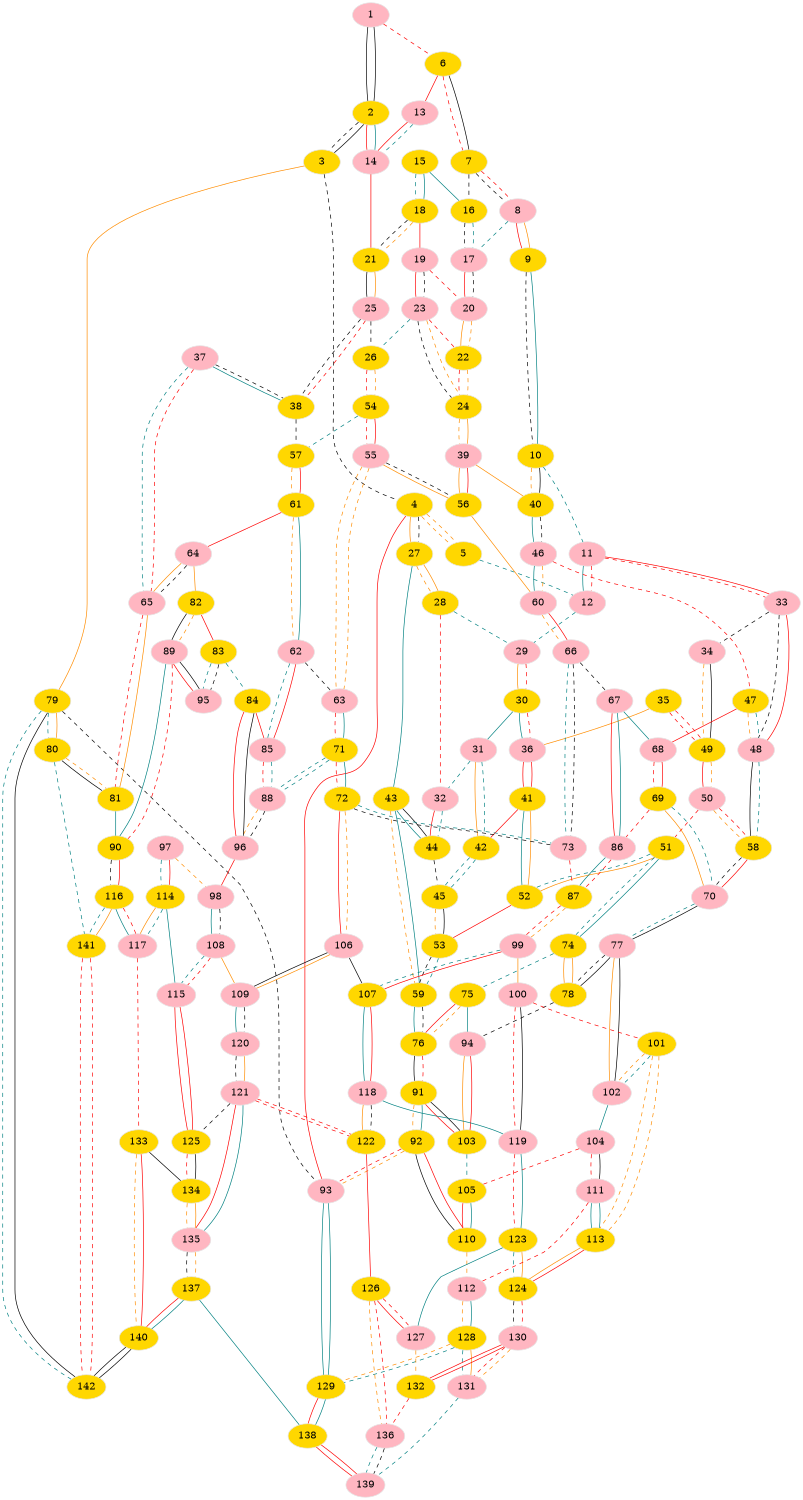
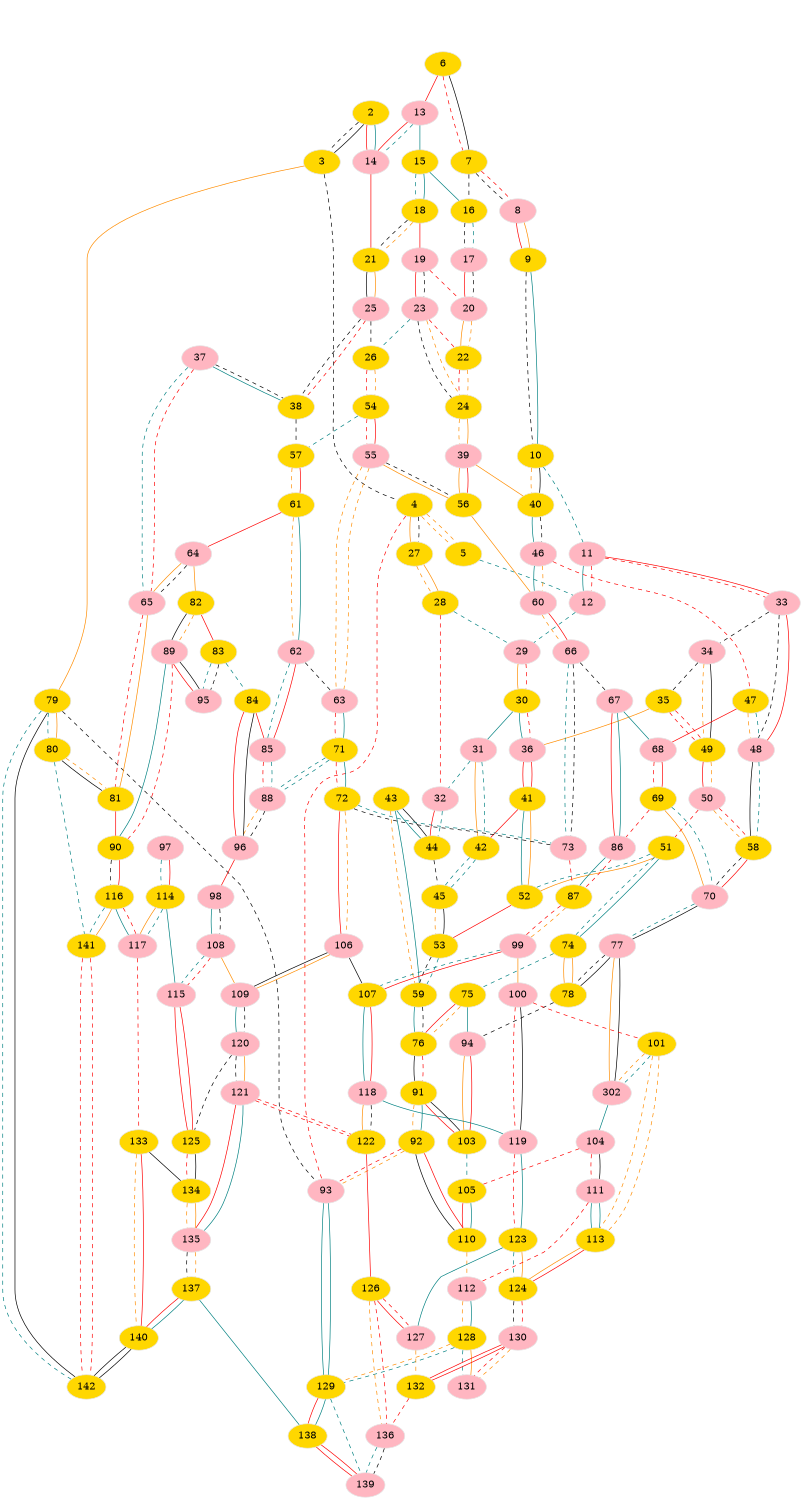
(371, 15) -> none
none -> (420, 138)
(493, 235) -> none
(403, 676) -> none
none -> (685, 676)
(116, 824) -> (116, 824)
(305, 827) -> (305, 827)
(191, 872) -> none
(612, 1093) -> (612, 1093)
(216, 1117) -> (209, 1091)
(420, 1439) -> (346, 1436)
